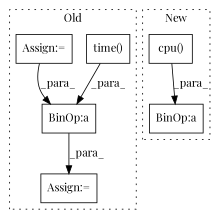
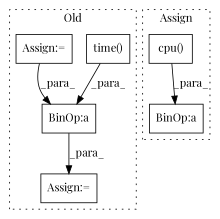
(176, 19) -> (176, 19)
